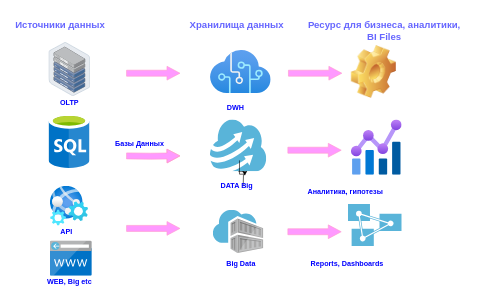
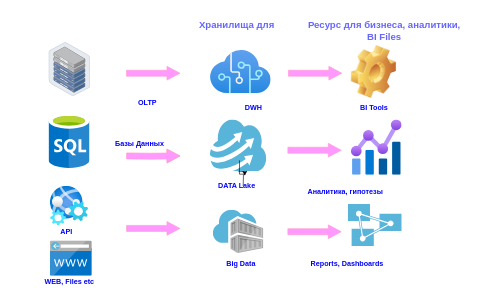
(60, 24) -> none
(237, 24) -> (237, 24)
(69, 103) -> (147, 103)
(235, 108) -> (253, 108)
none -> (374, 108)
(237, 186) -> (237, 186)
(70, 282) -> (70, 282)
